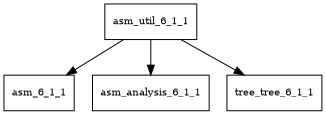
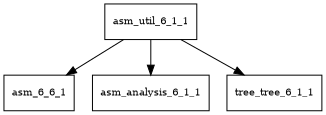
(39, 93) -> (39, 93)
